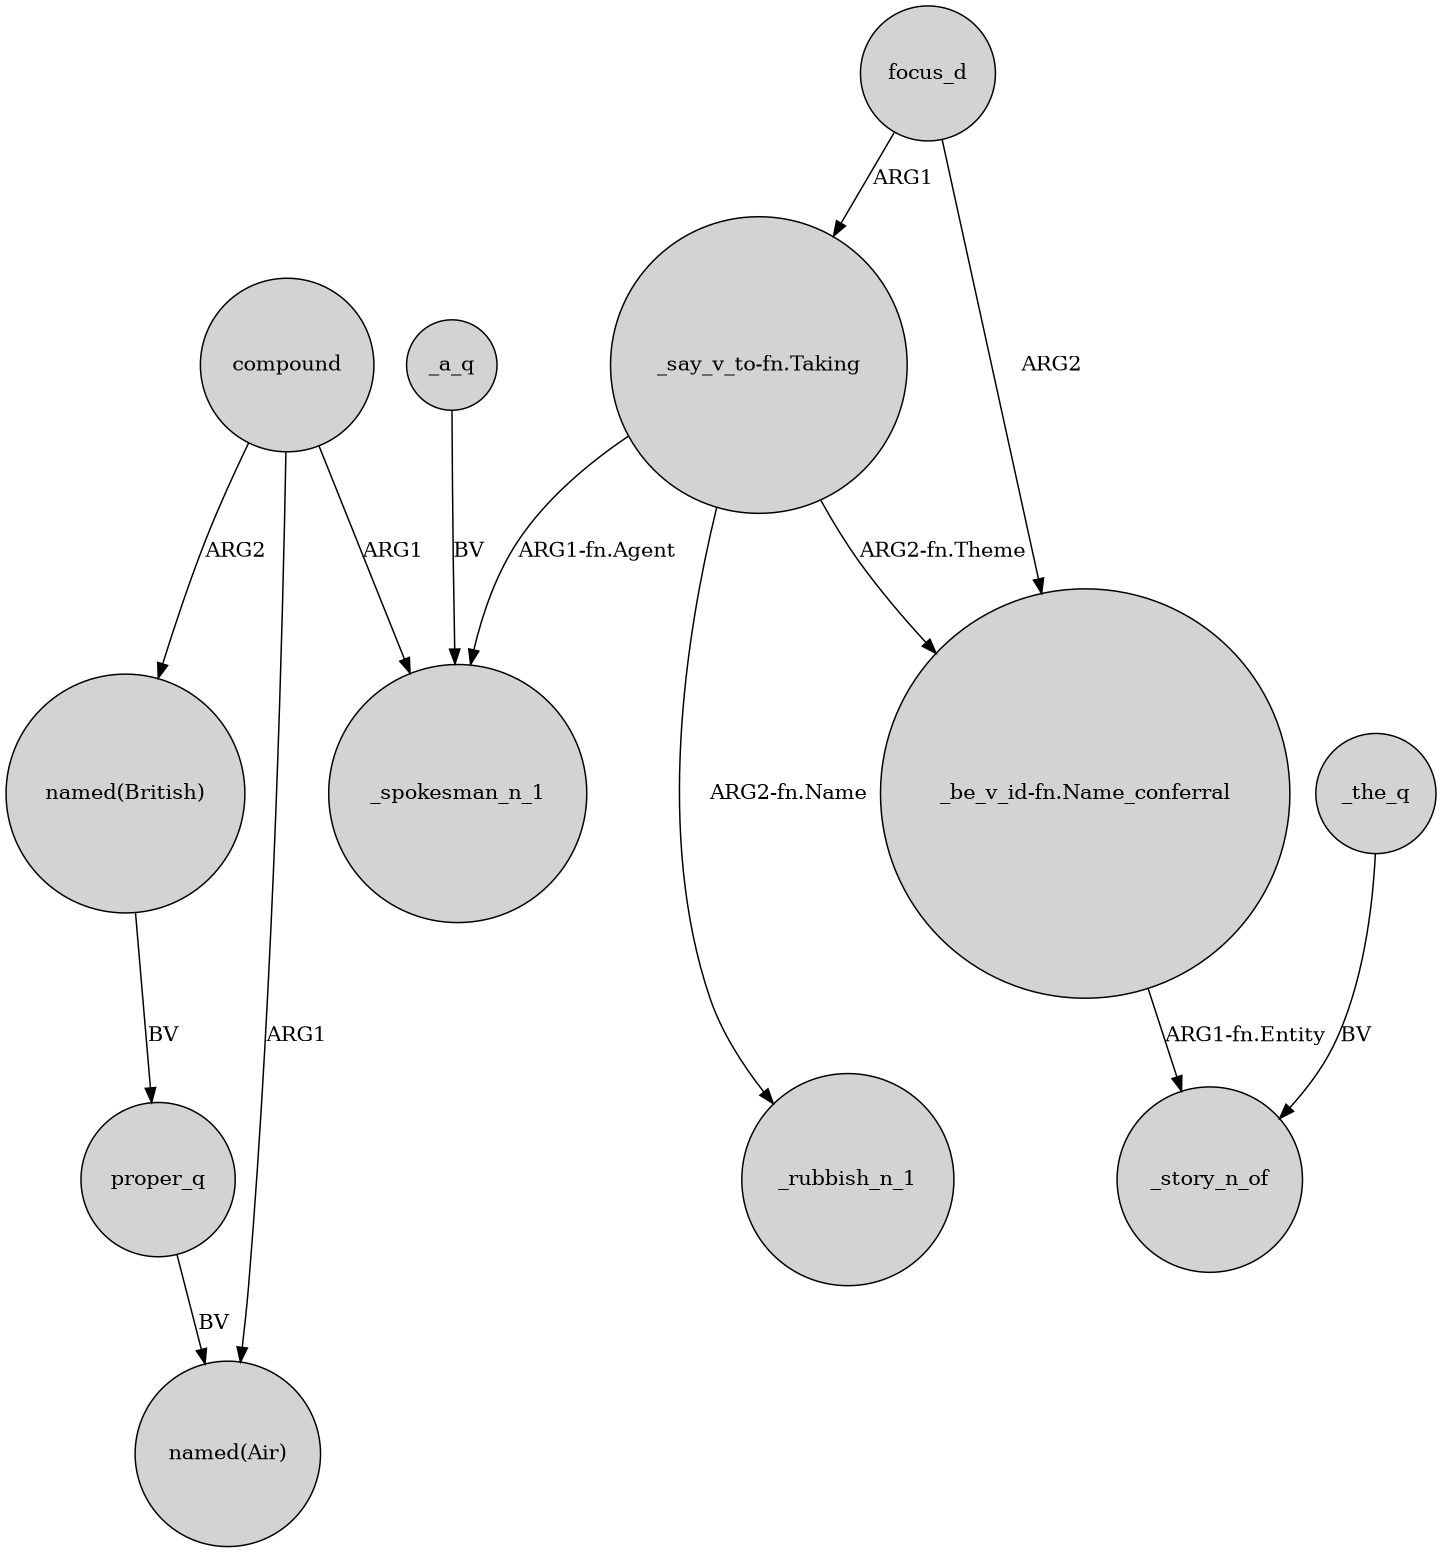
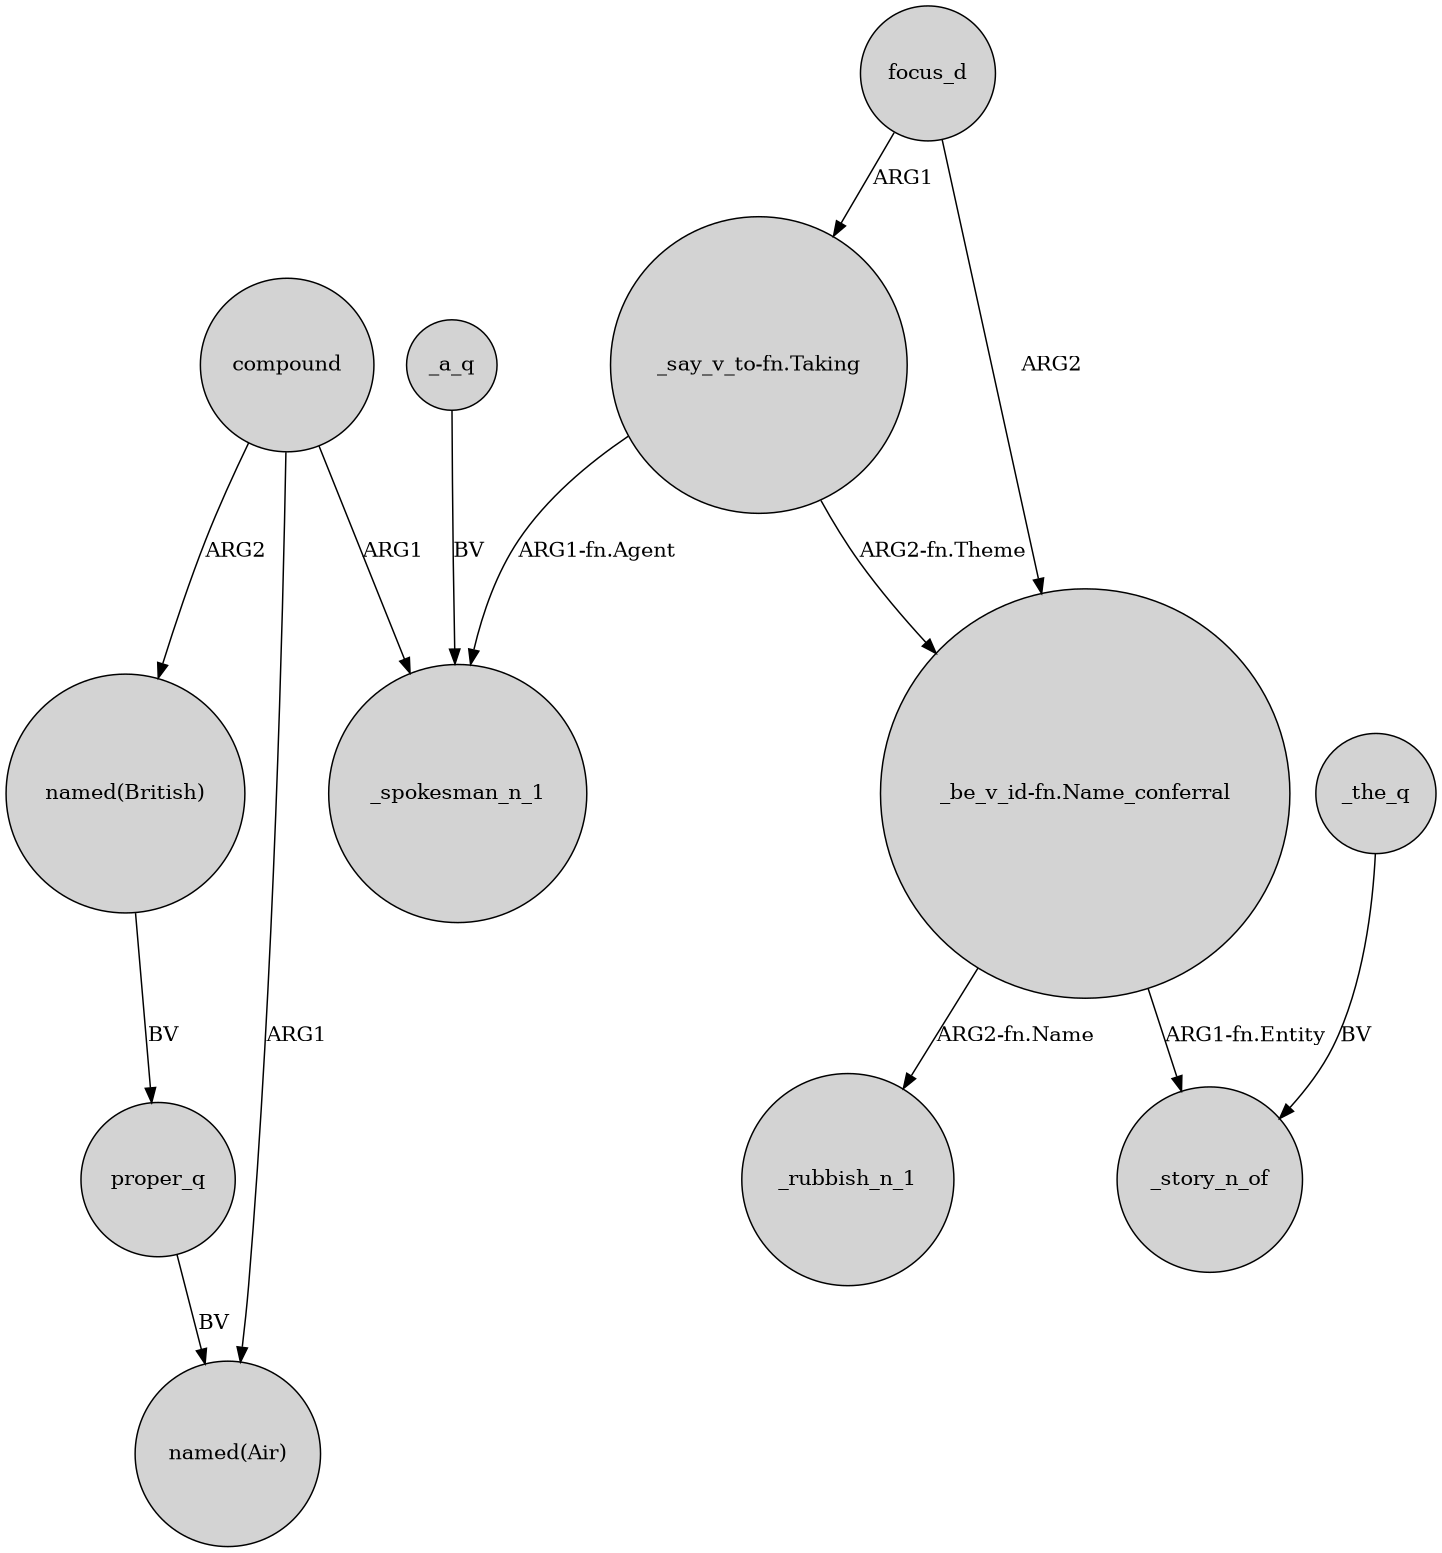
(680, 807) -> (945, 1022)
